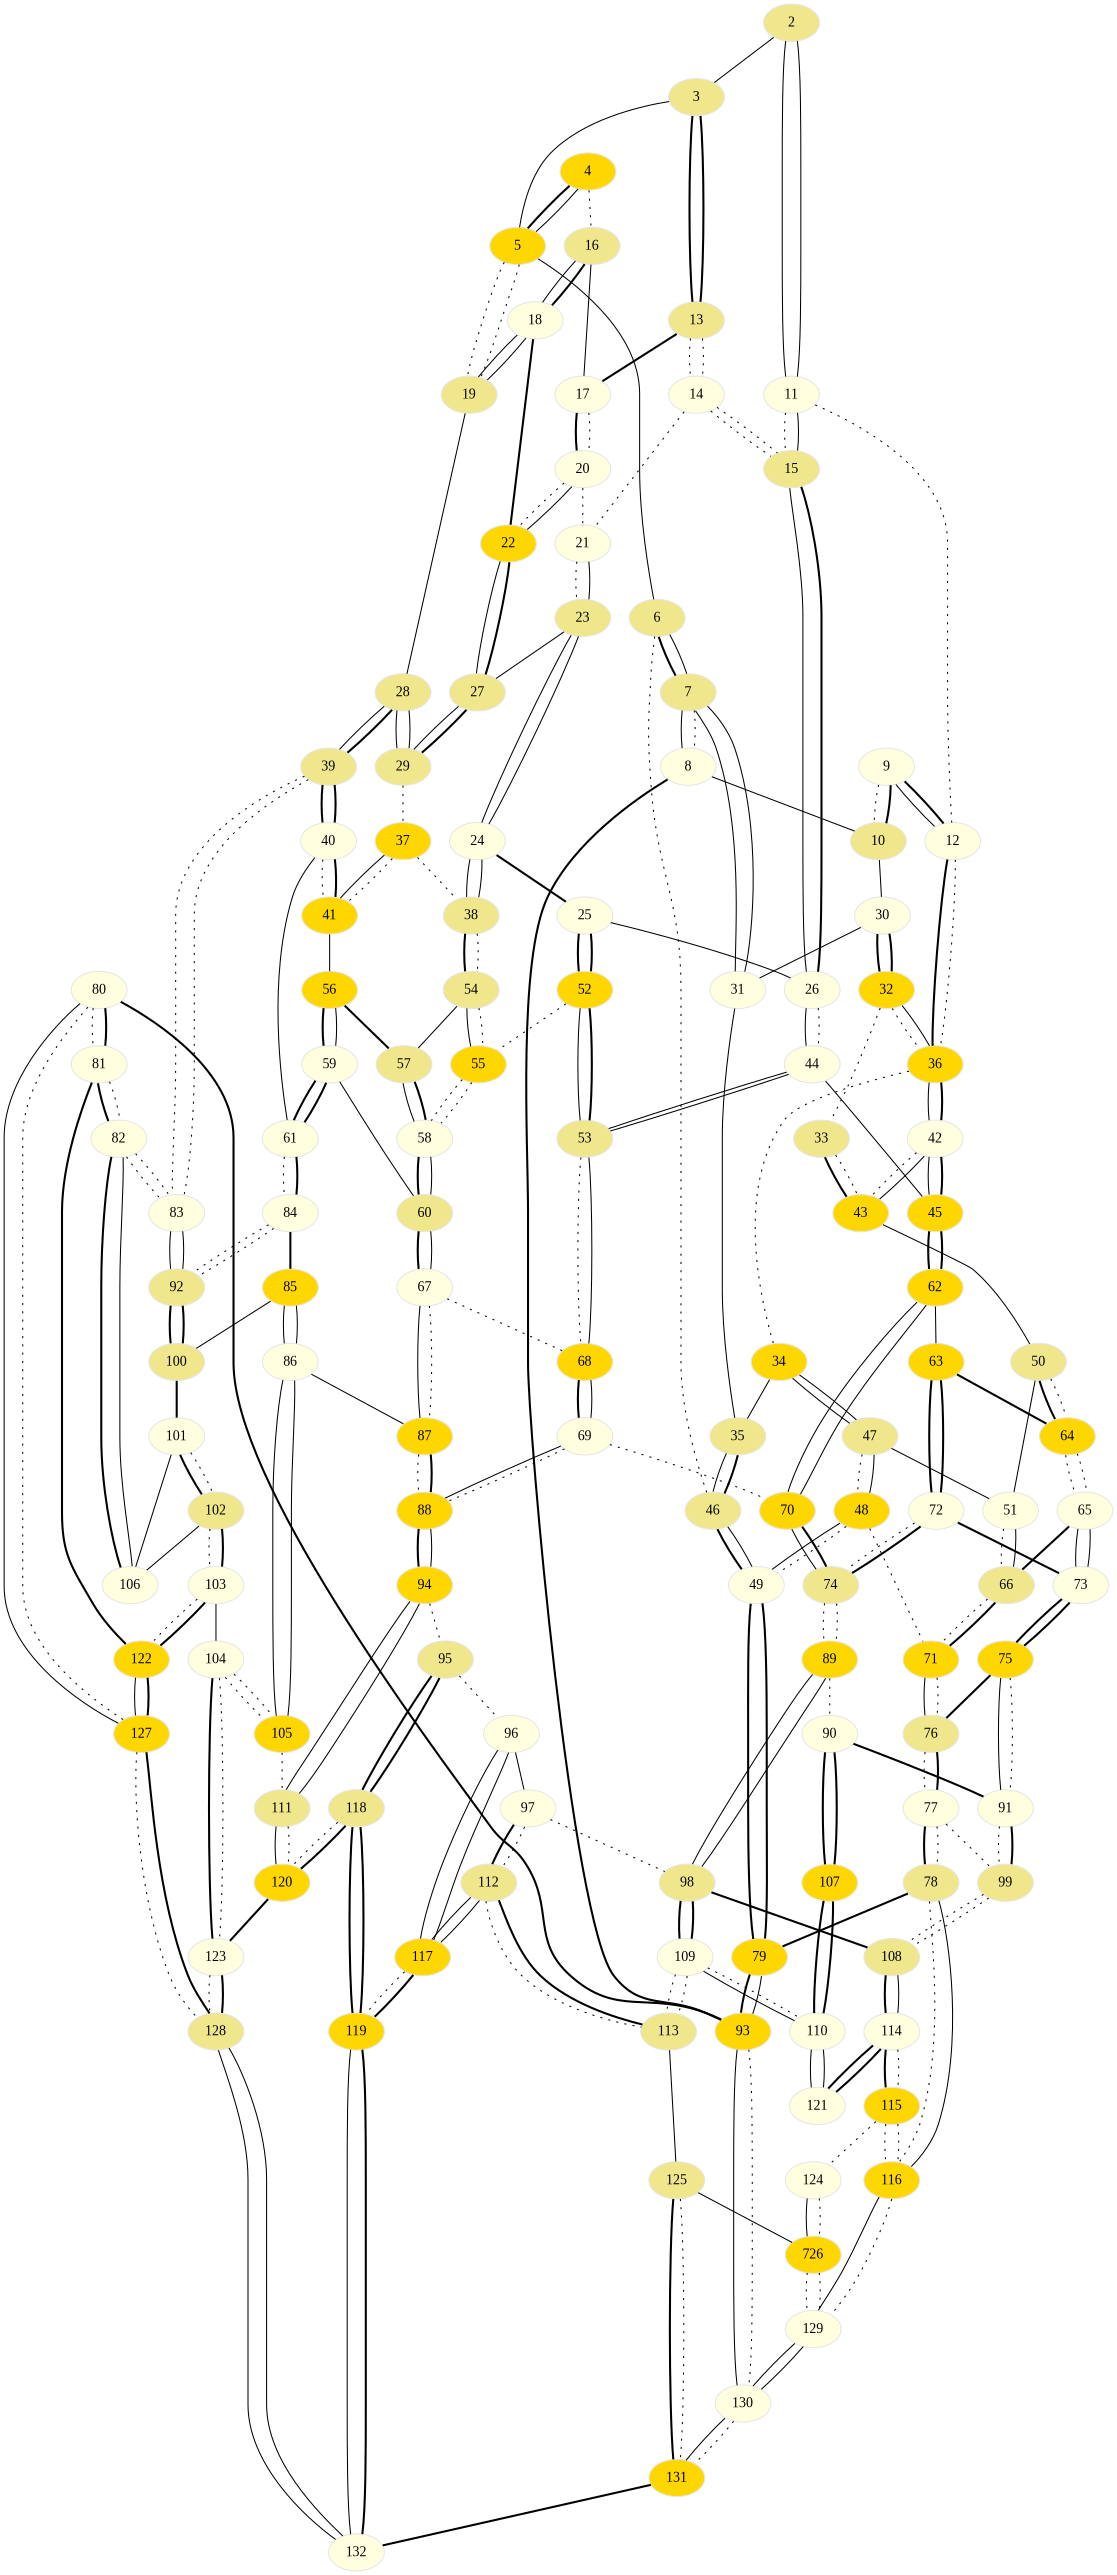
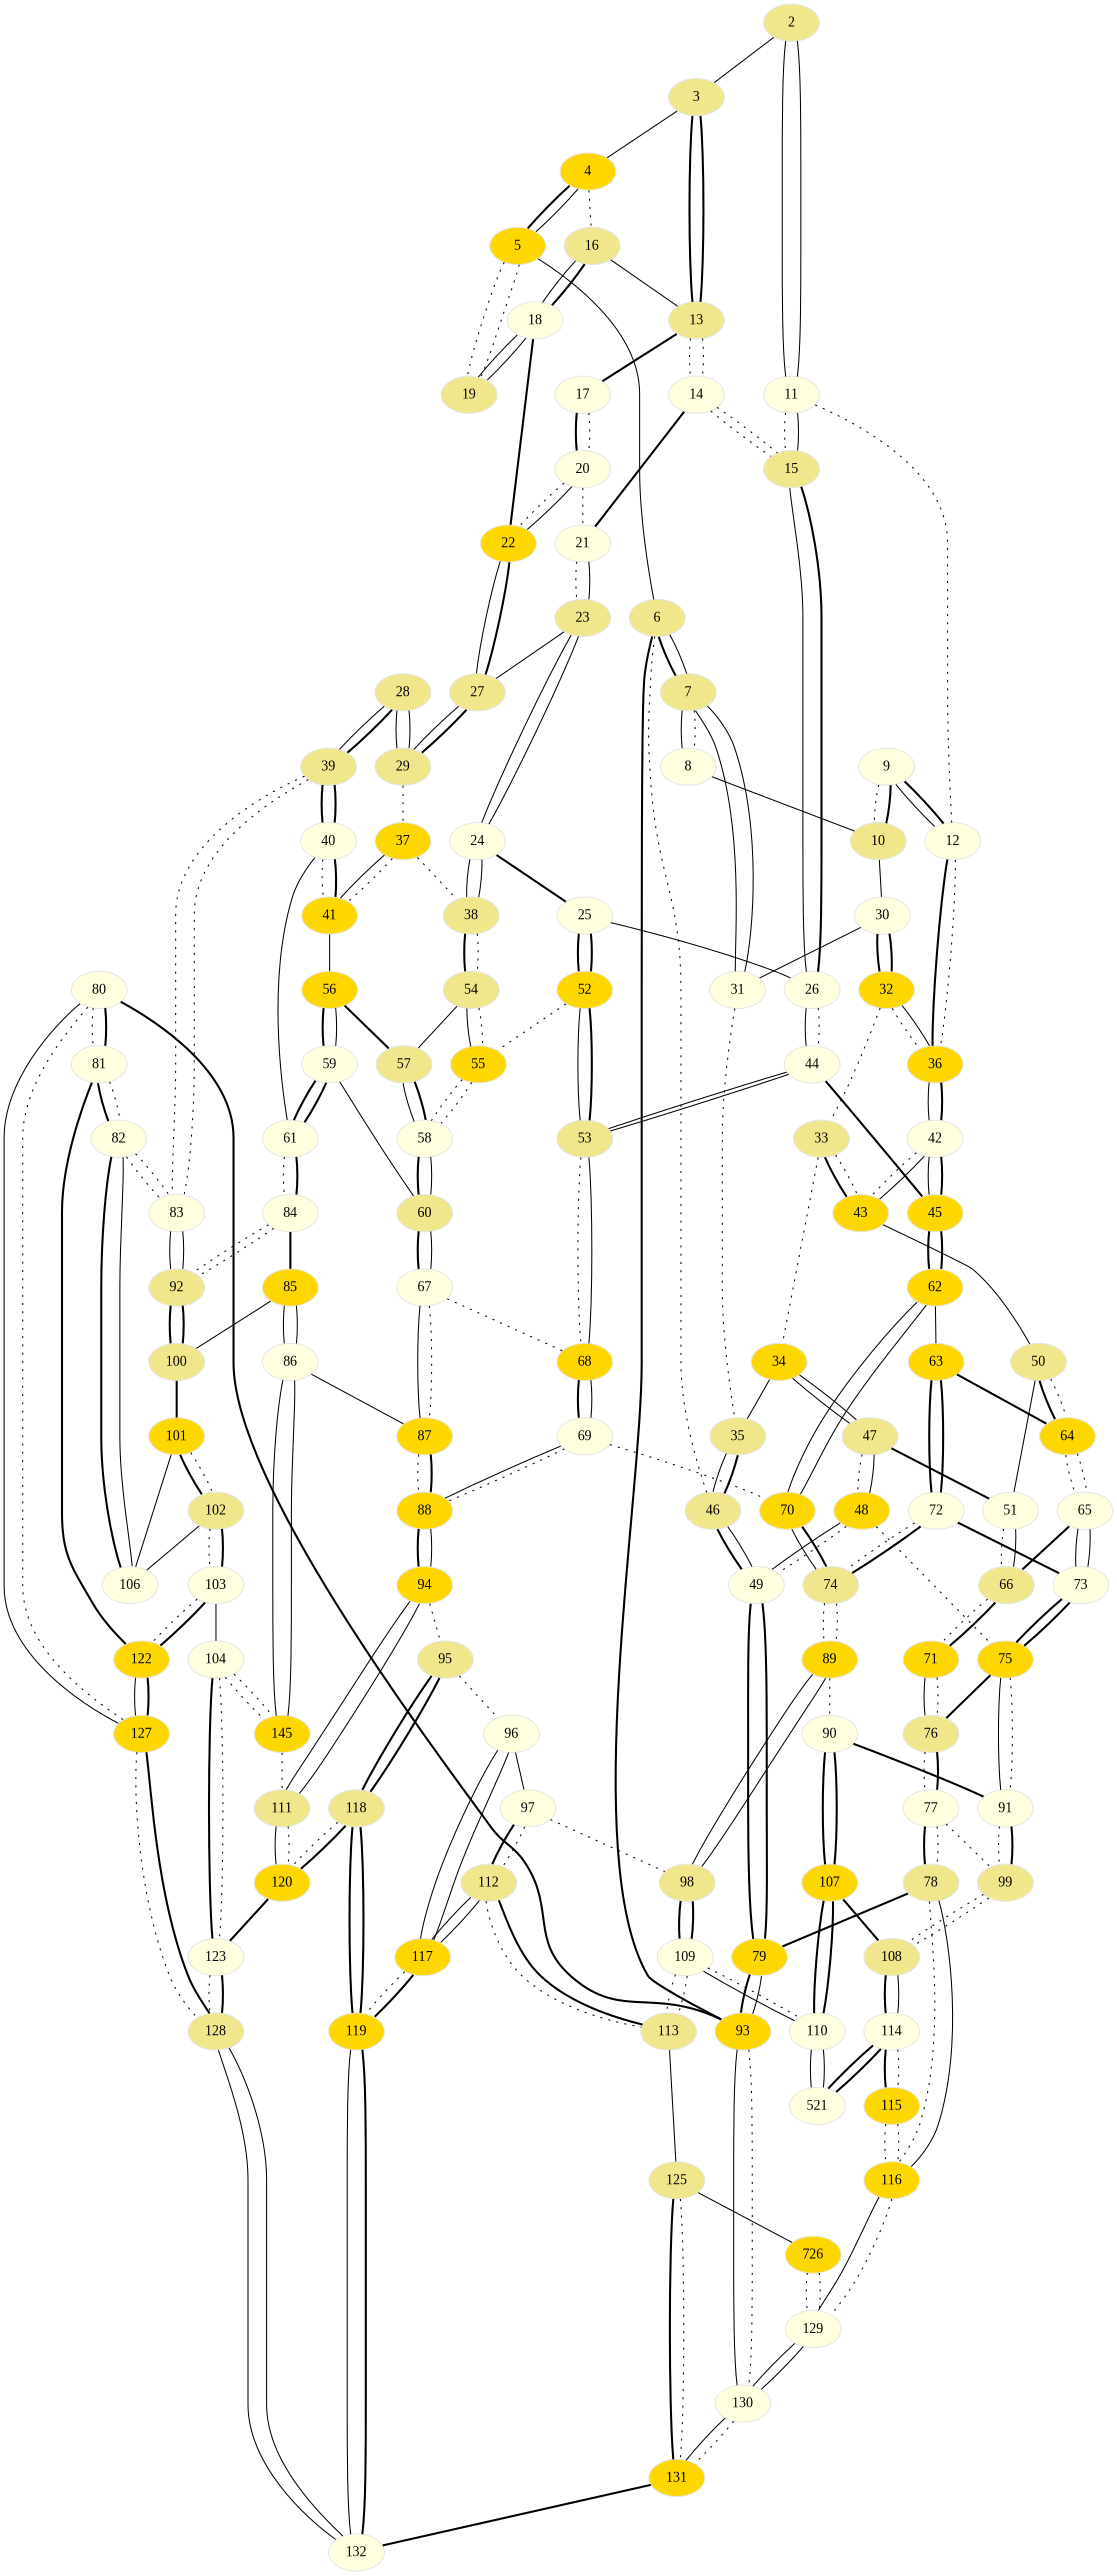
(570, 138) -> (642, 134)
(587, 320) -> (644, 283)
(646, 461) -> (646, 461)
(436, 544) -> none
(874, 1139) -> (874, 1139)
(764, 1163) -> (800, 1250)
(722, 1213) -> (722, 1213)
(530, 1413) -> (642, 1351)
(177, 1436) -> (177, 1436)
(950, 1479) -> (950, 1479)
(896, 1585) -> (934, 1585)
(282, 1734) -> (282, 1734)
(789, 1920) -> (862, 1921)
(817, 2106) -> (817, 2106)
(813, 2180) -> none
